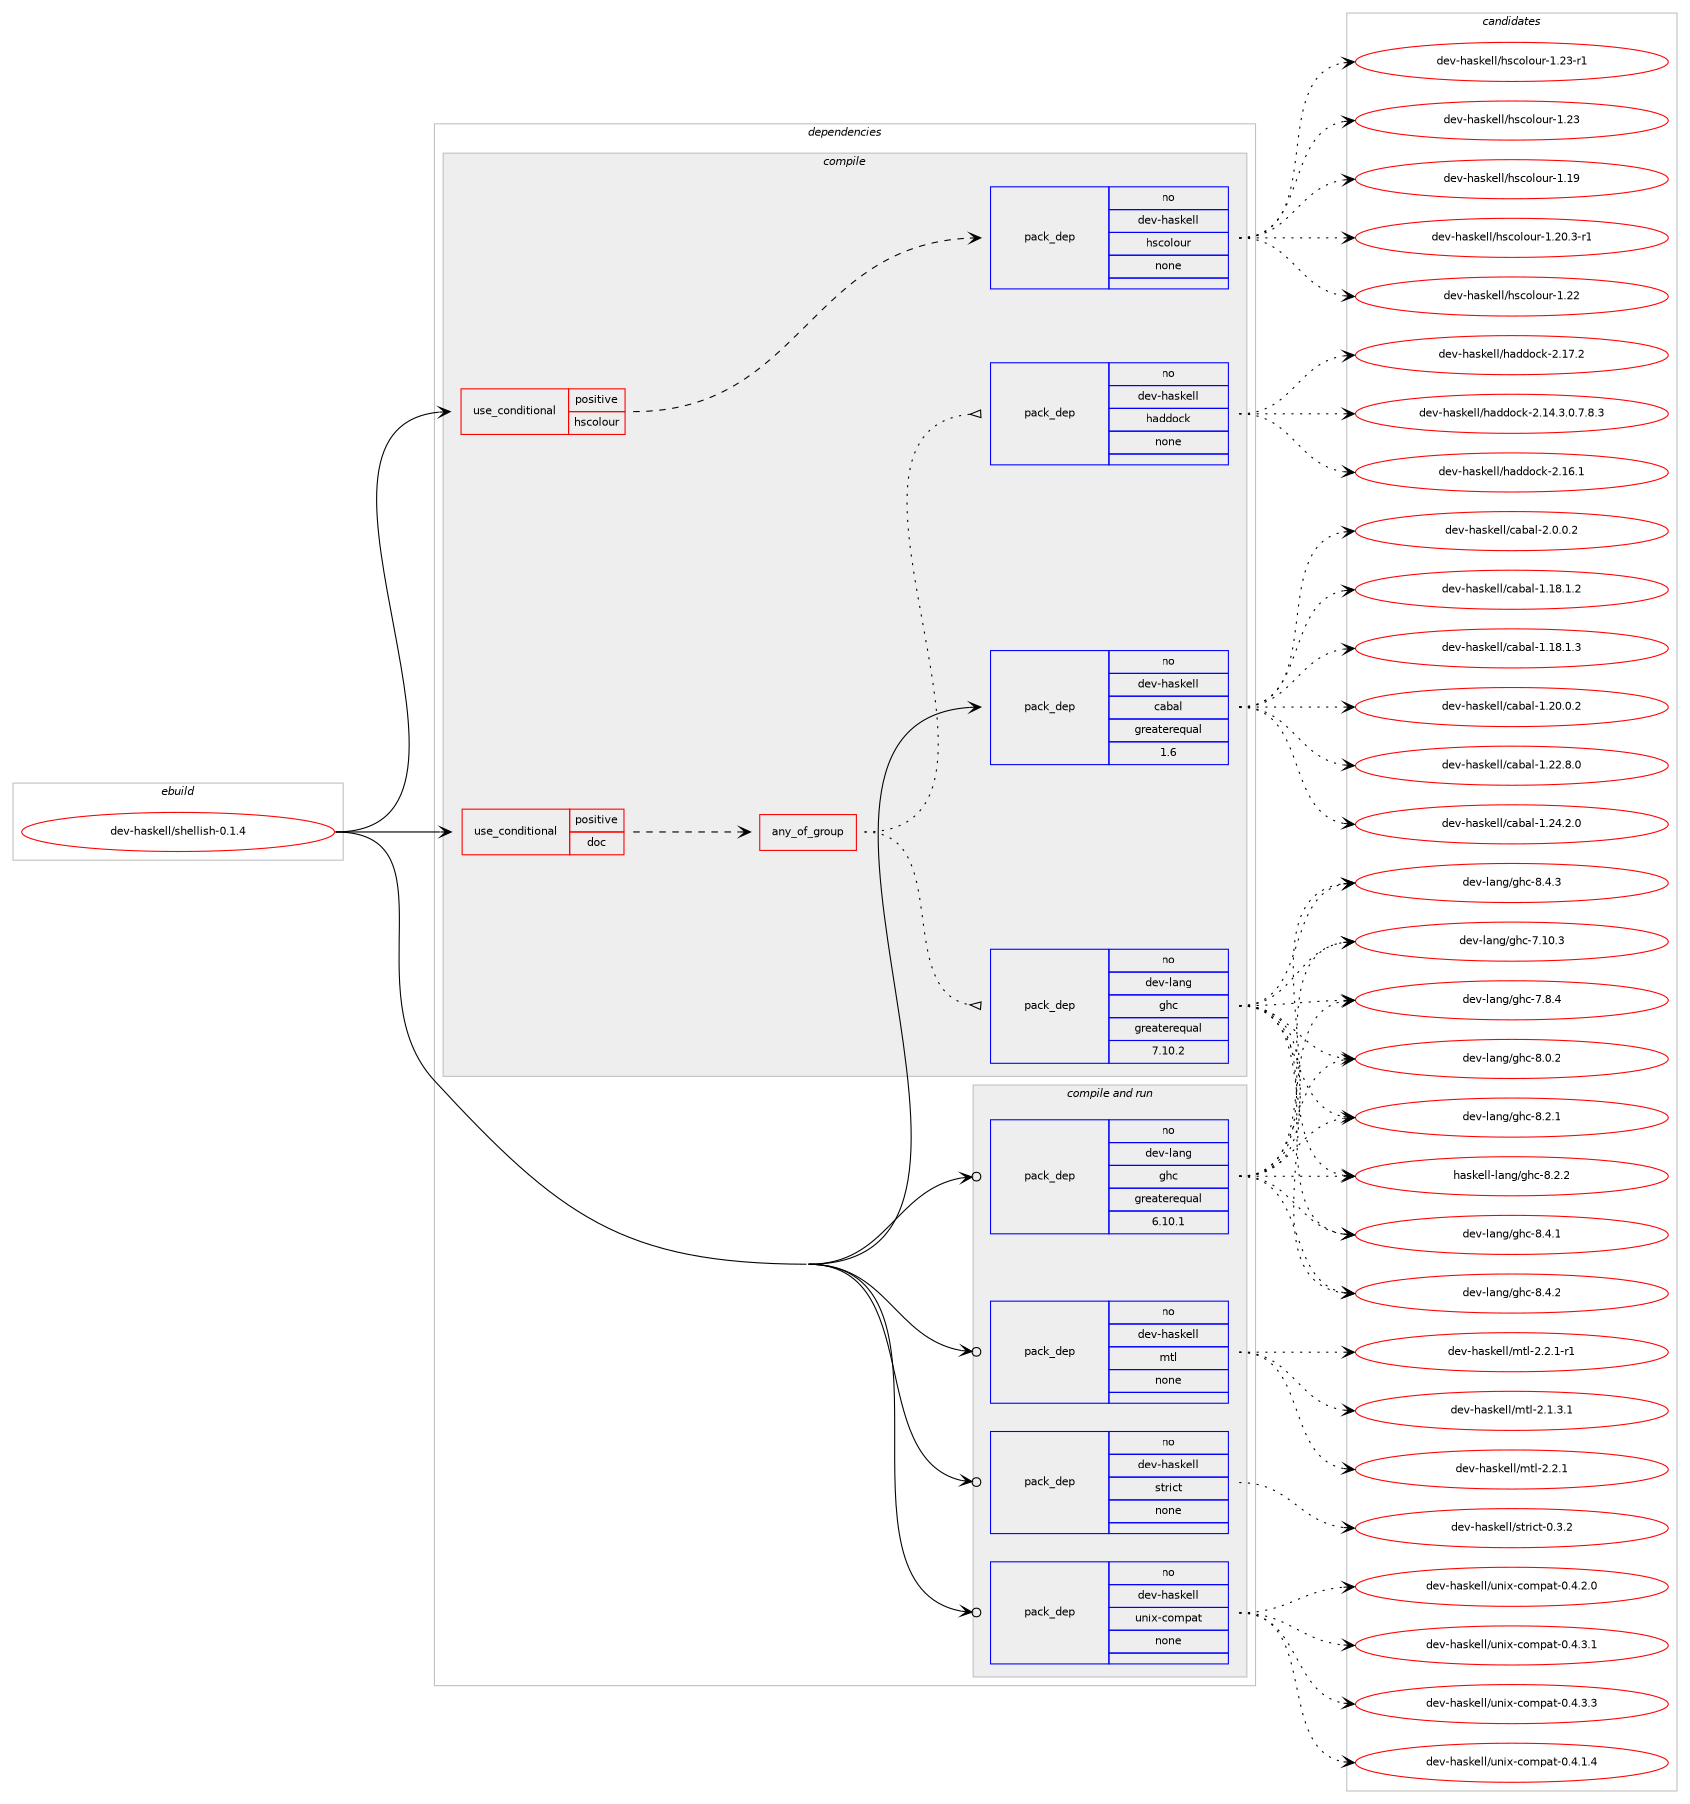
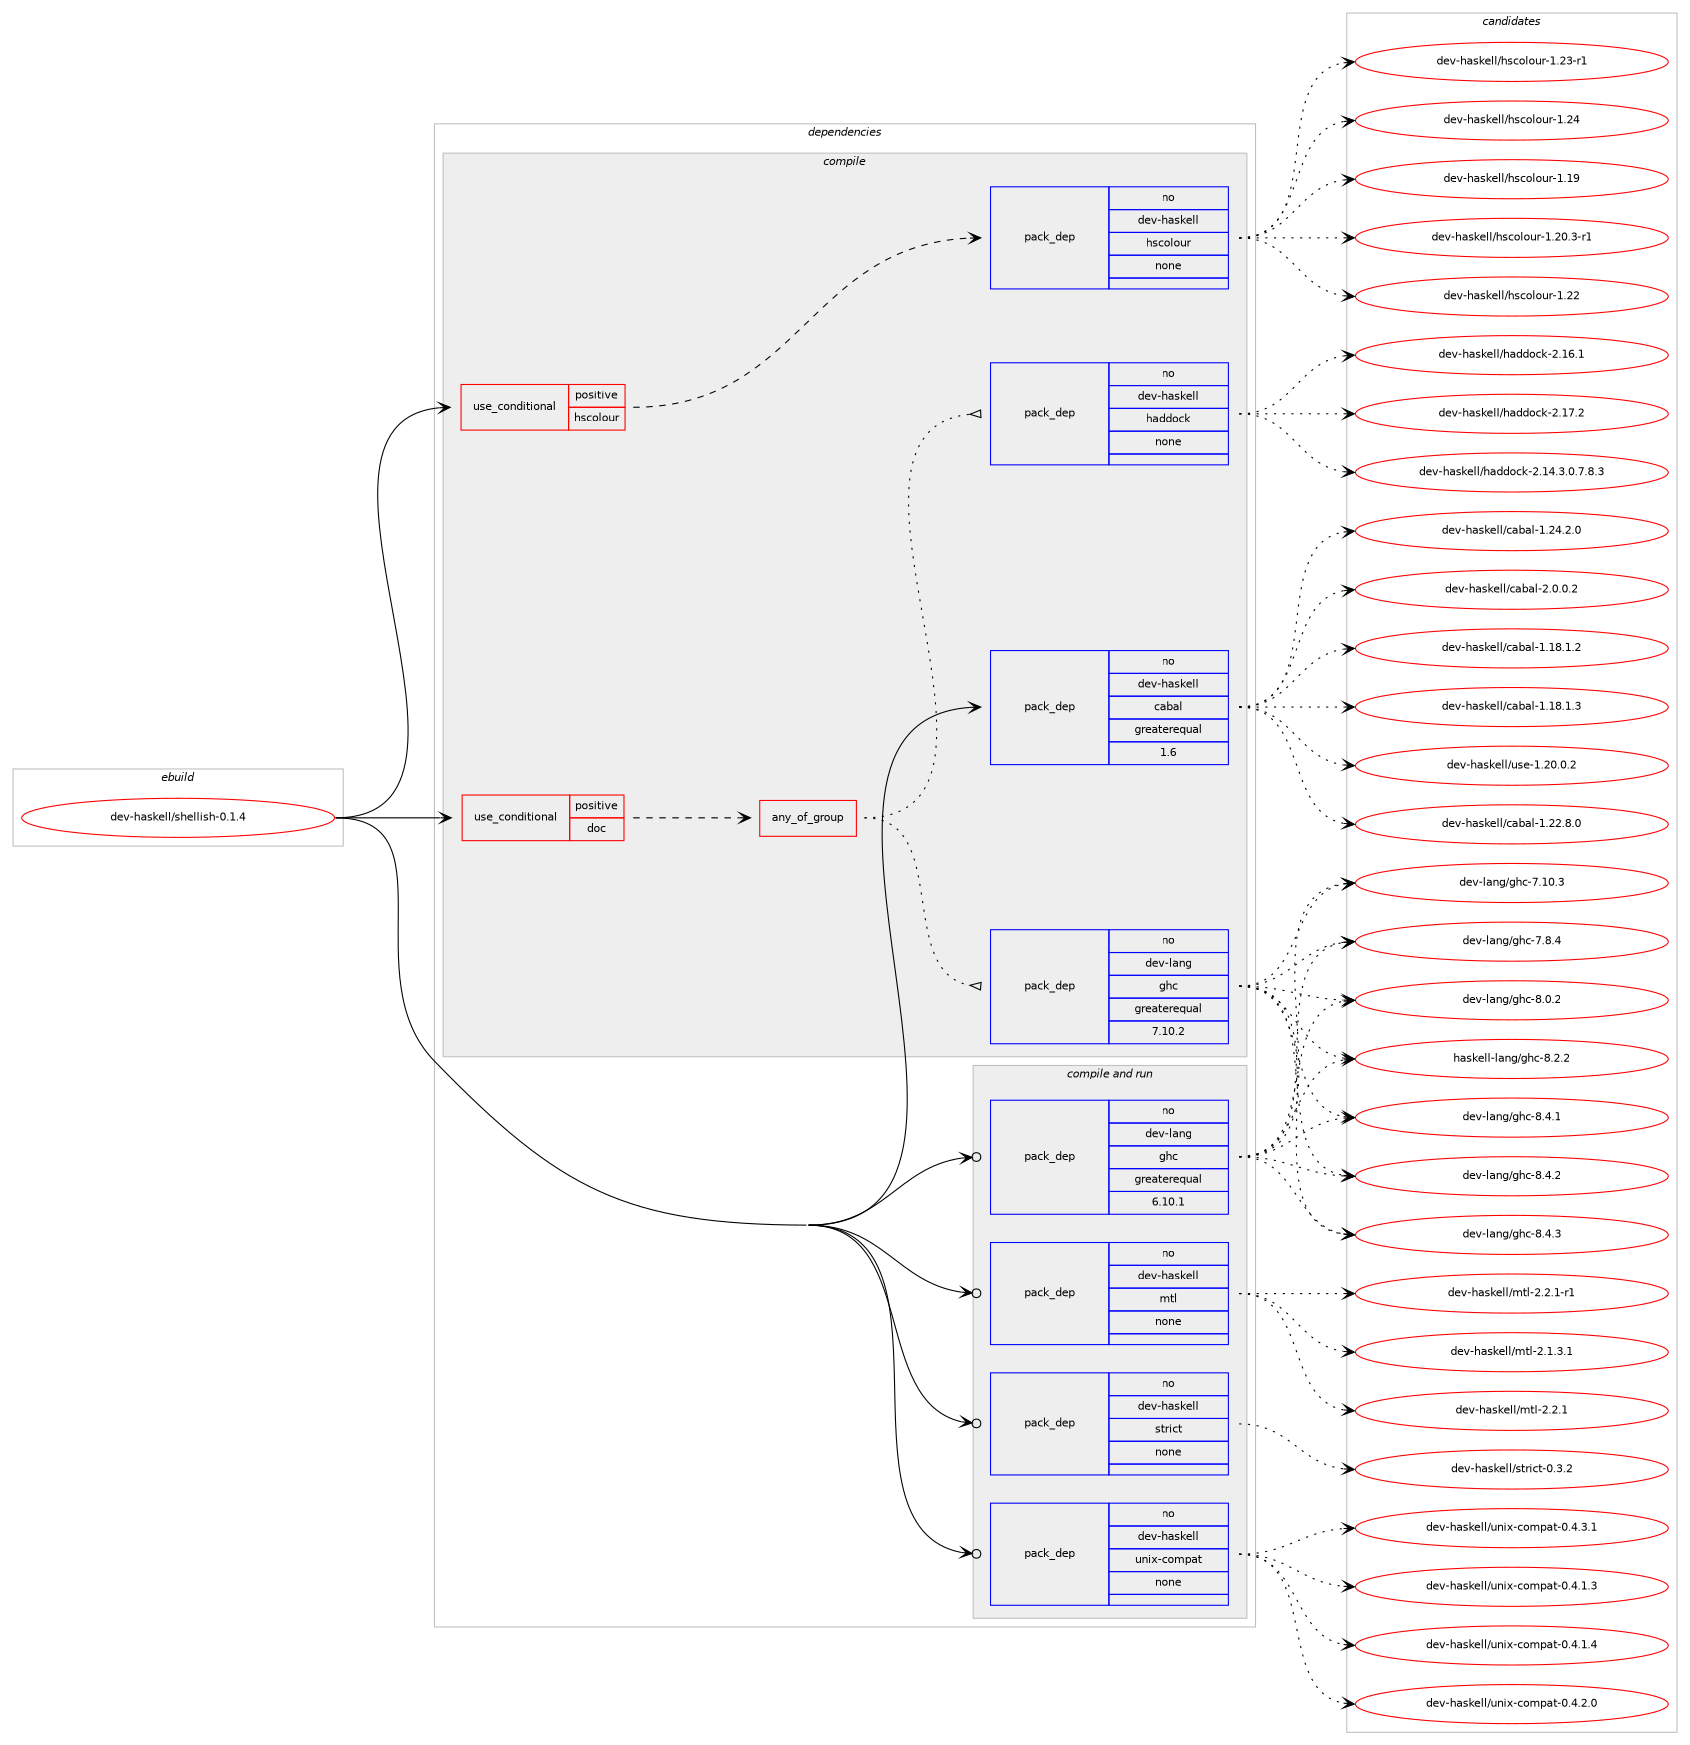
(1512, 121) -> (1512, 121)
(1512, 707) -> (1512, 766)
(1512, 1118) -> none
(1512, 1704) -> (1512, 1587)
